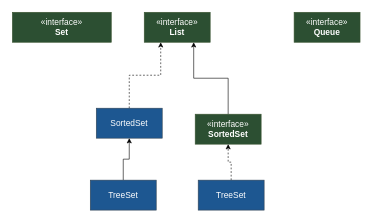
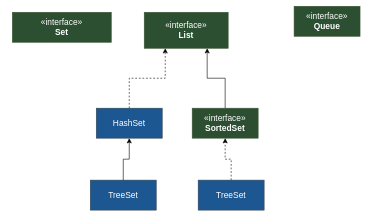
(177, 27) -> (186, 30)
(327, 27) -> (327, 21)
(129, 123) -> (129, 123)
(228, 129) -> (225, 123)
